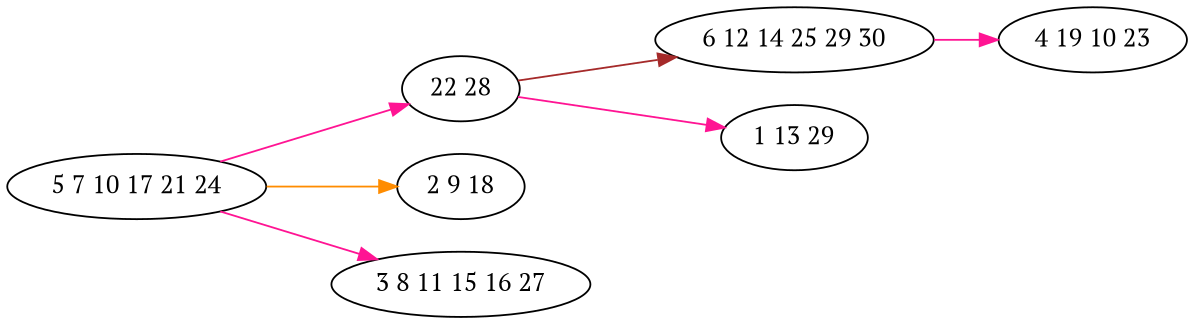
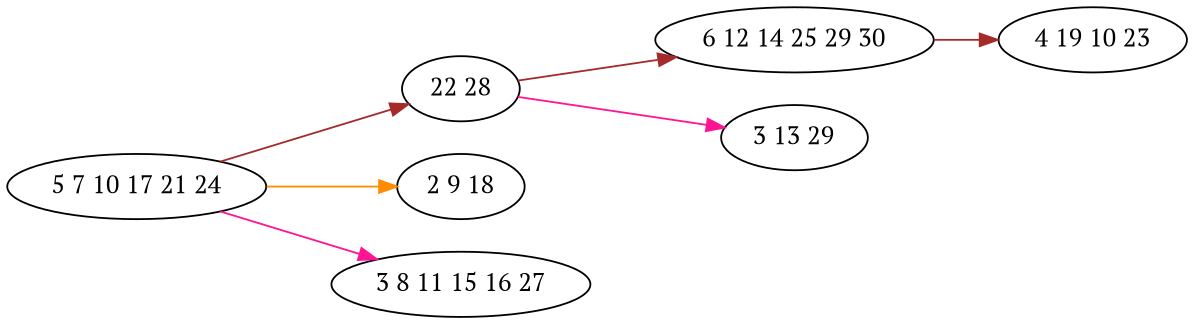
(957, 40) -> (957, 40)
(306, 136) -> (306, 136)
(794, 138) -> (794, 138)
